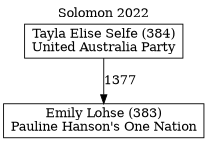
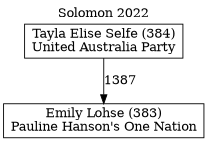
(120, 81) -> (120, 81)
